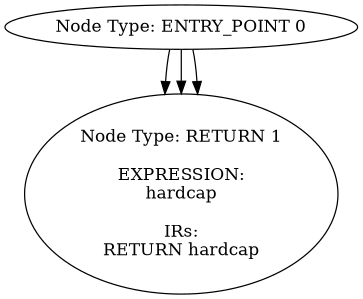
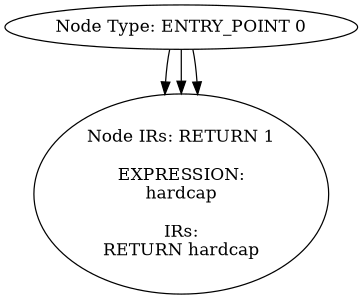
(181, 194) -> (181, 194)
